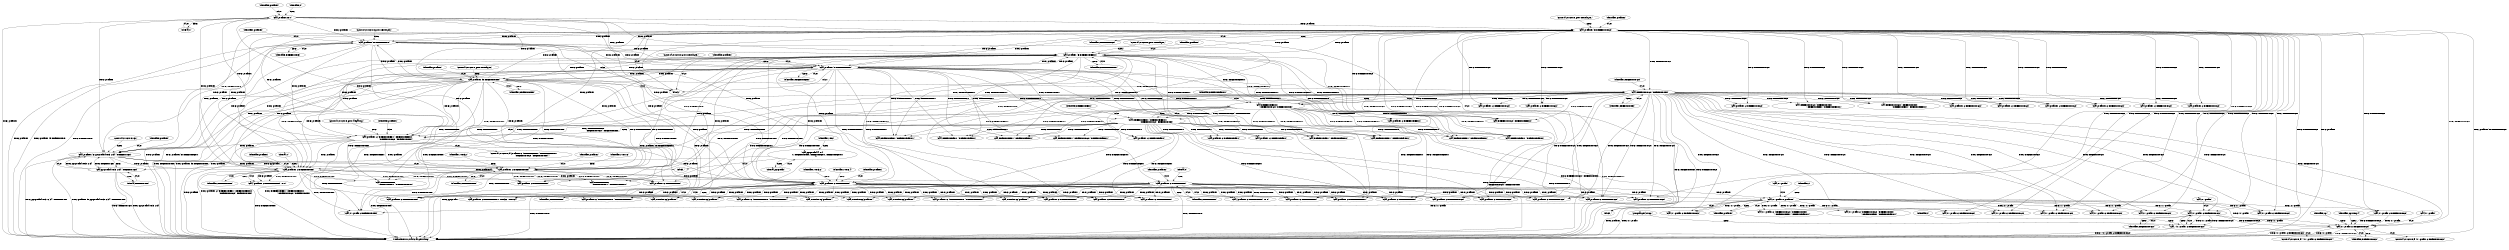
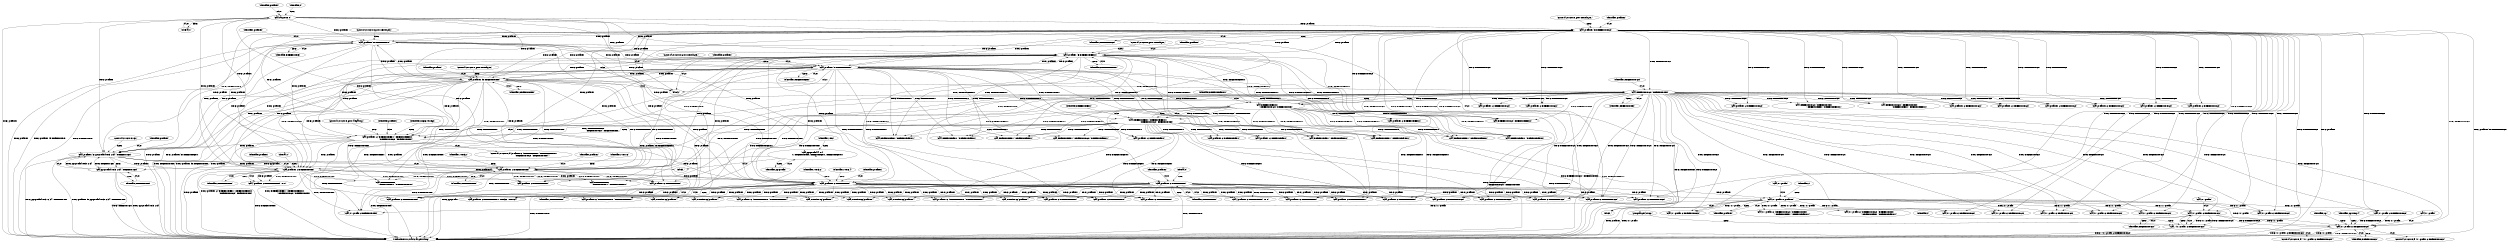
(282, 18) -> (282, 18)
none -> (1027, 31)
none -> (422, 121)
(776, 170) -> (776, 170)
(138, 184) -> (138, 184)
